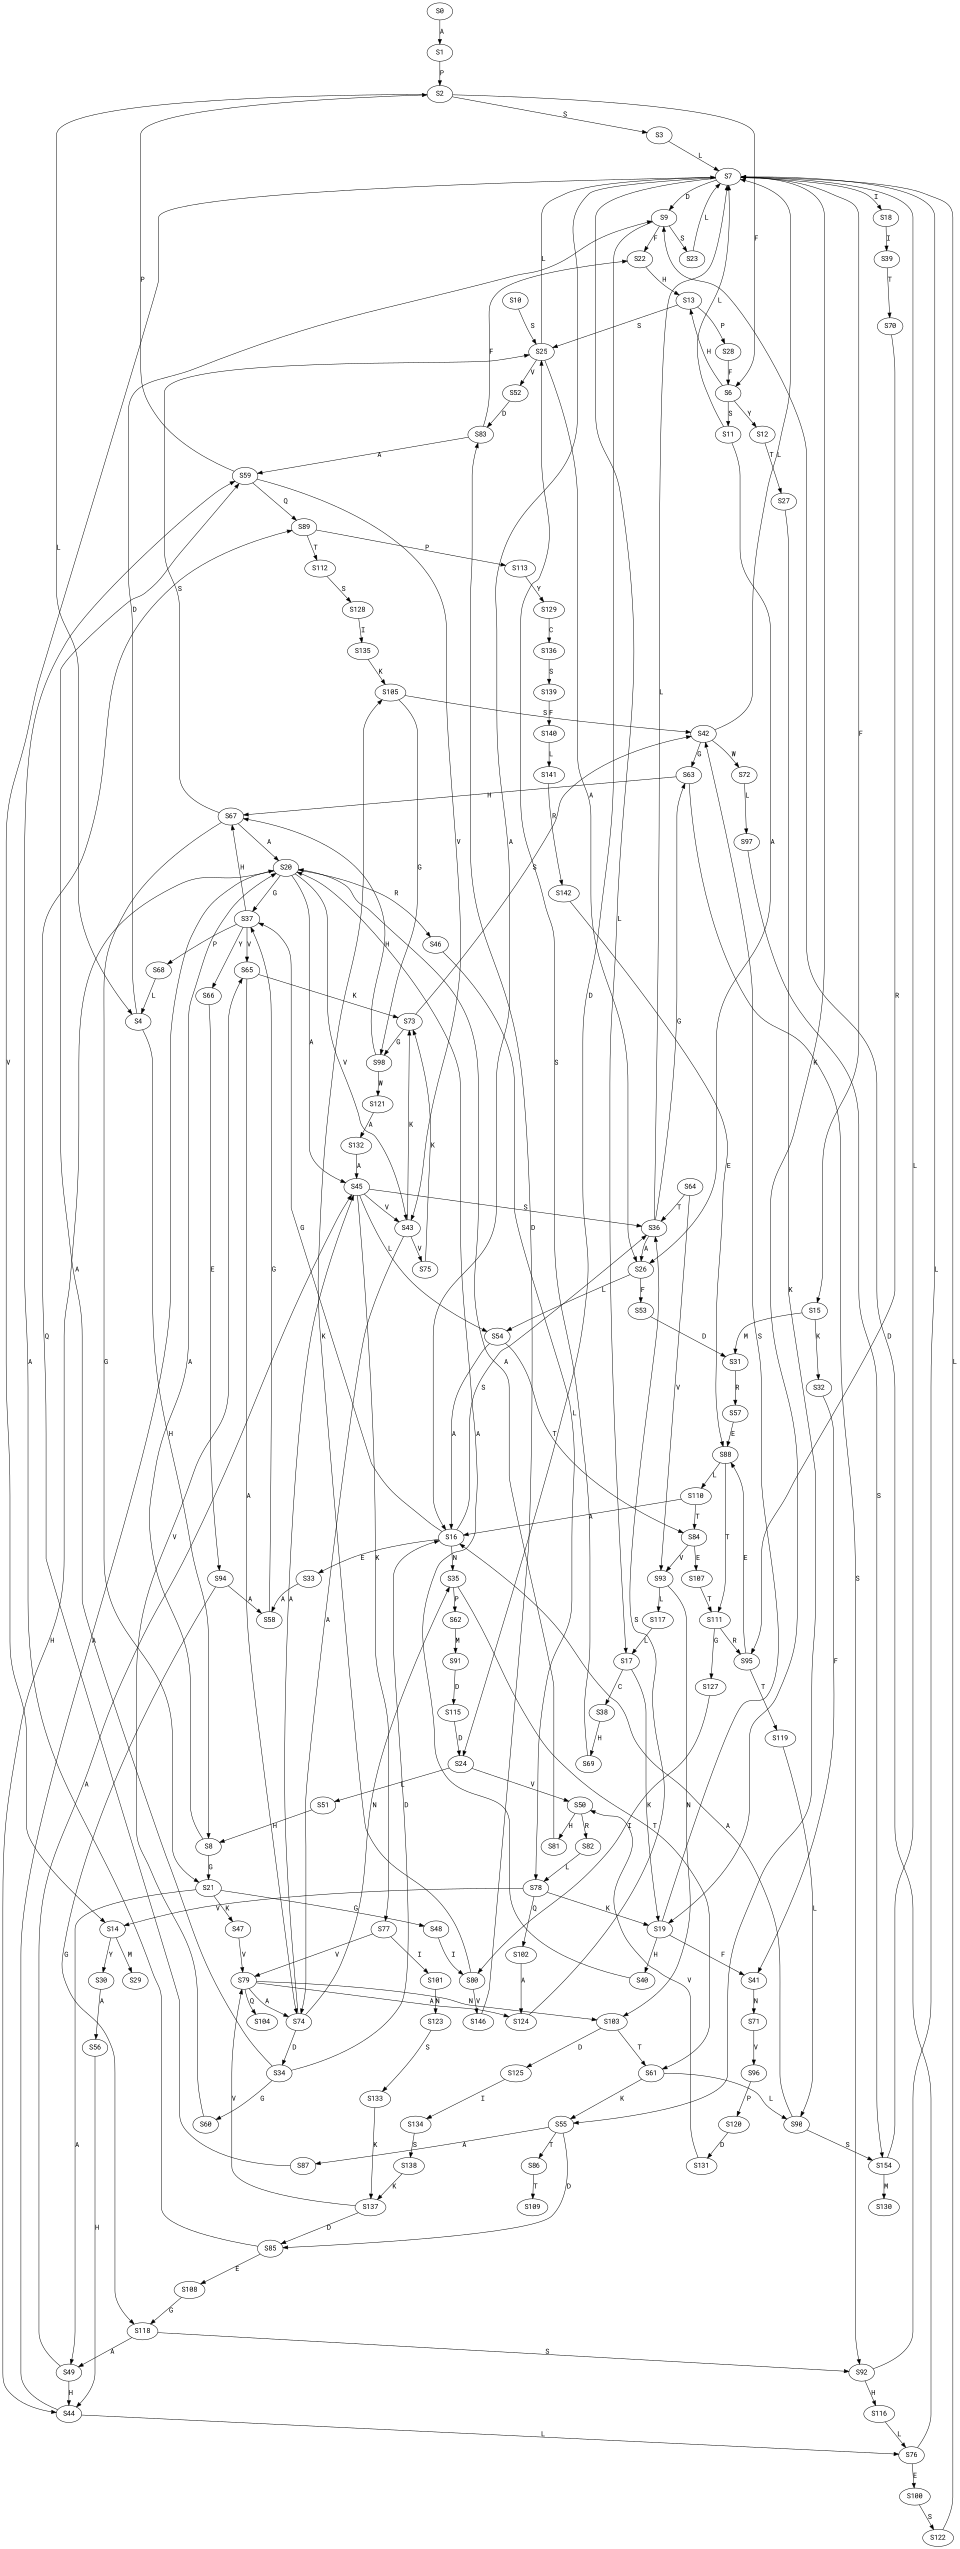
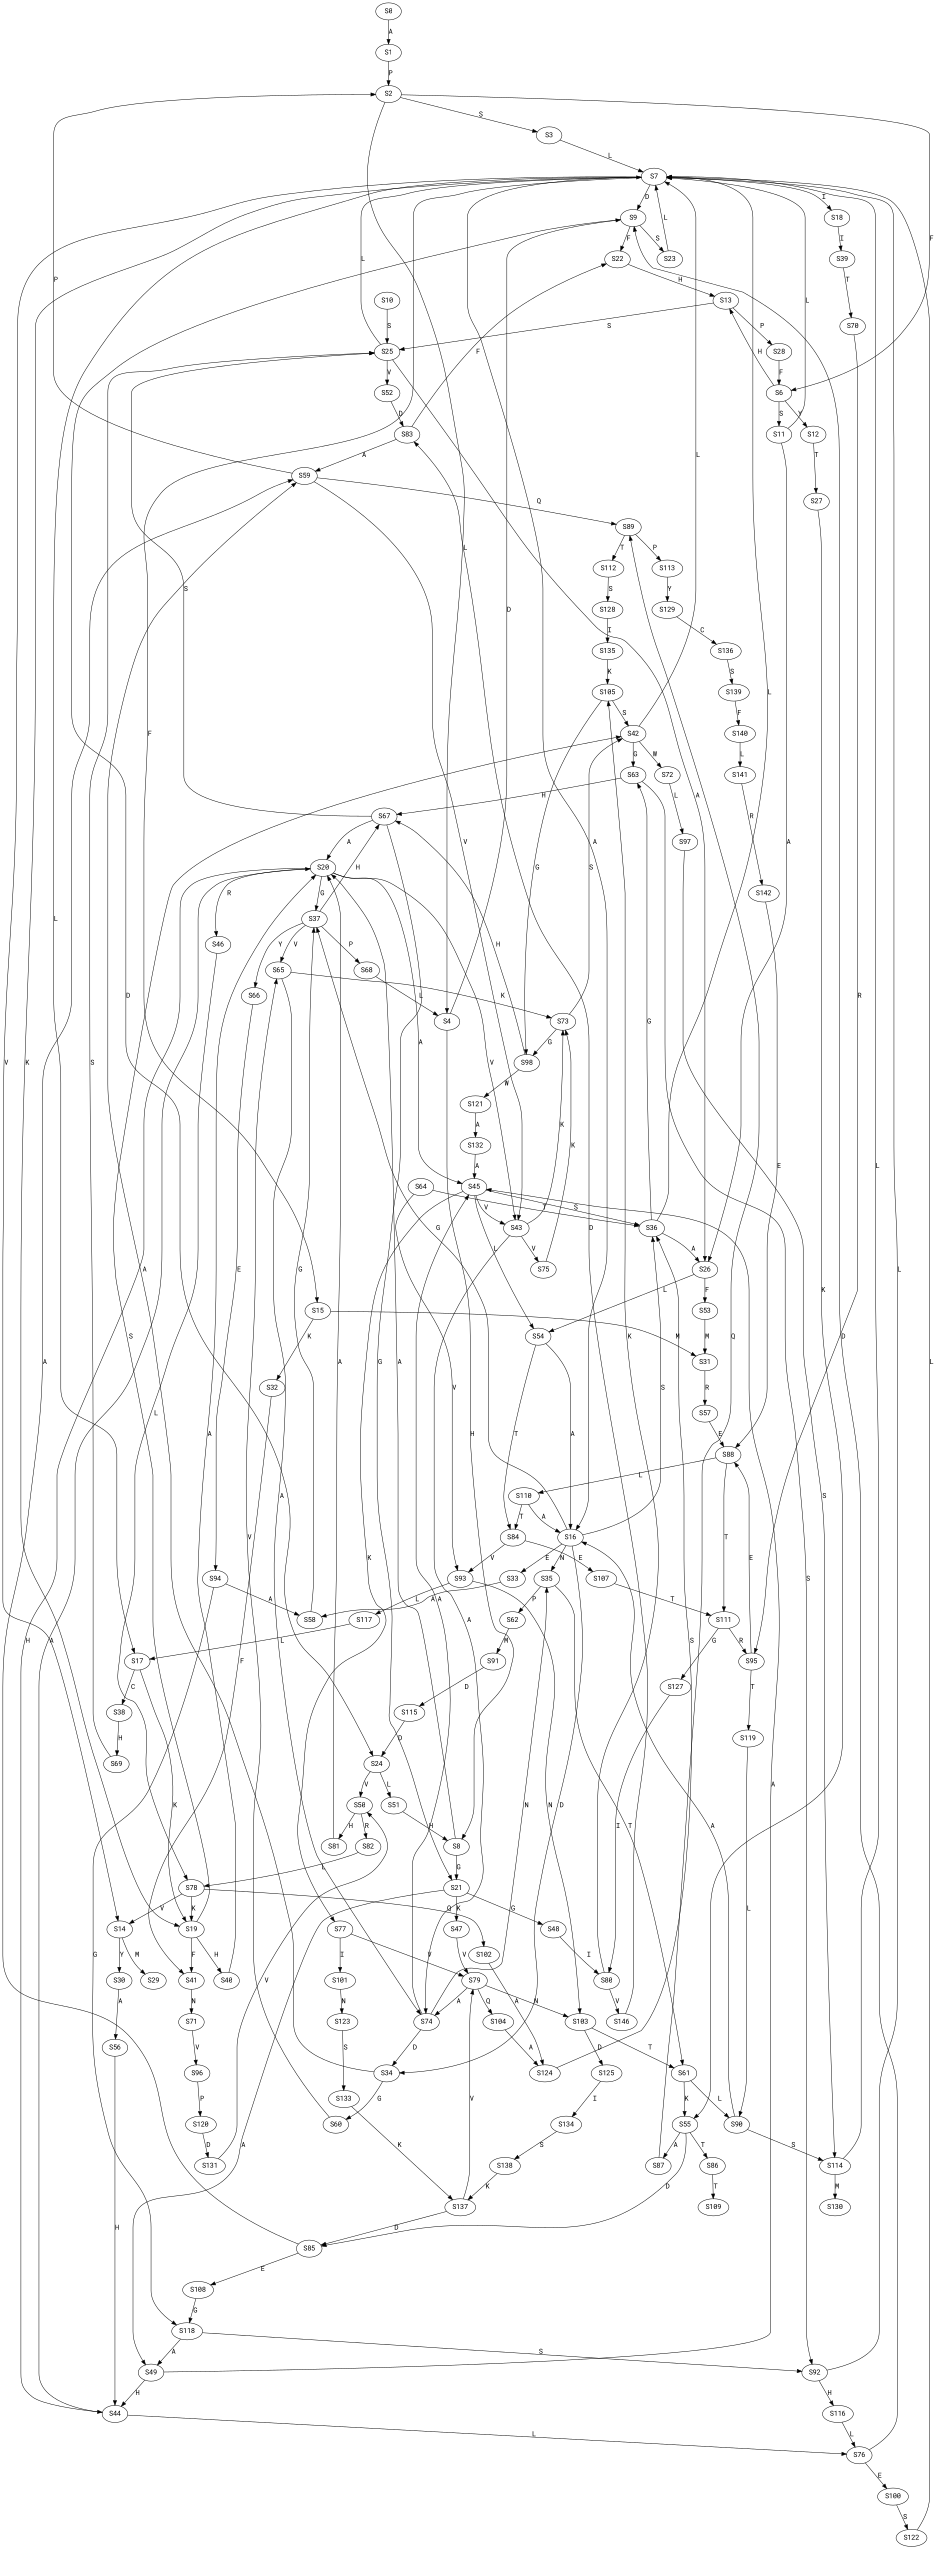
(704, 1337) -> (707, 1337)
(405, 1828) -> (547, 1851)
(380, 1999) -> (520, 2046)
(884, 2166) -> (835, 2166)
